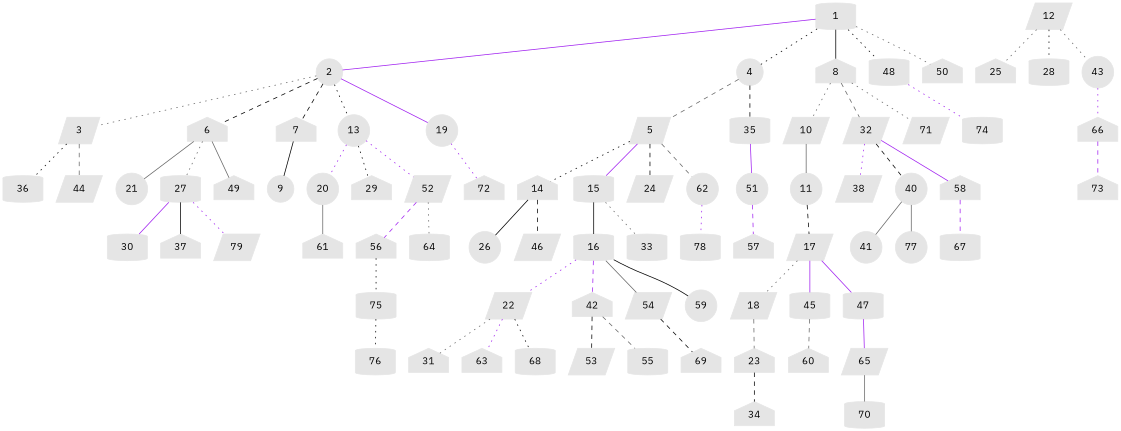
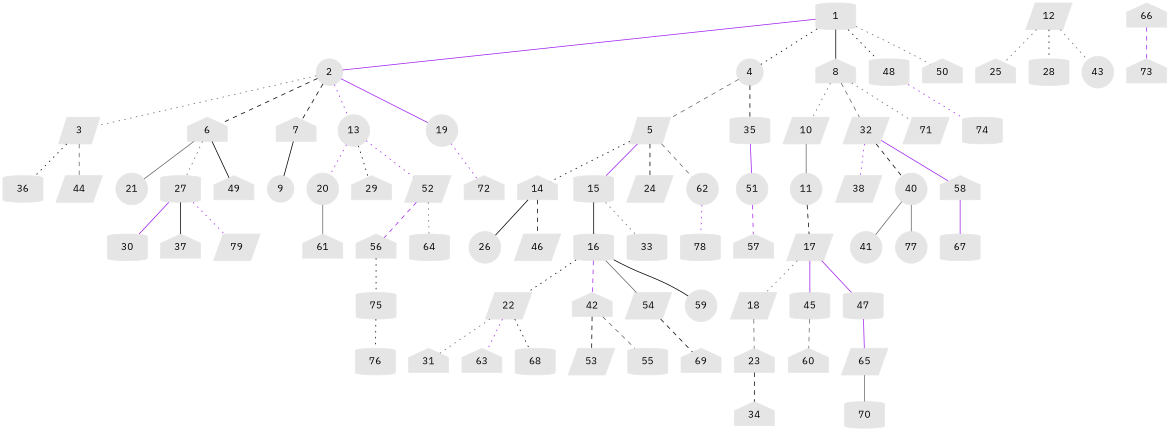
(341, 100) -> (341, 100)
(1098, 103) -> none
(221, 160) -> (221, 160)
(960, 217) -> (960, 217)
(552, 276) -> (552, 276)
